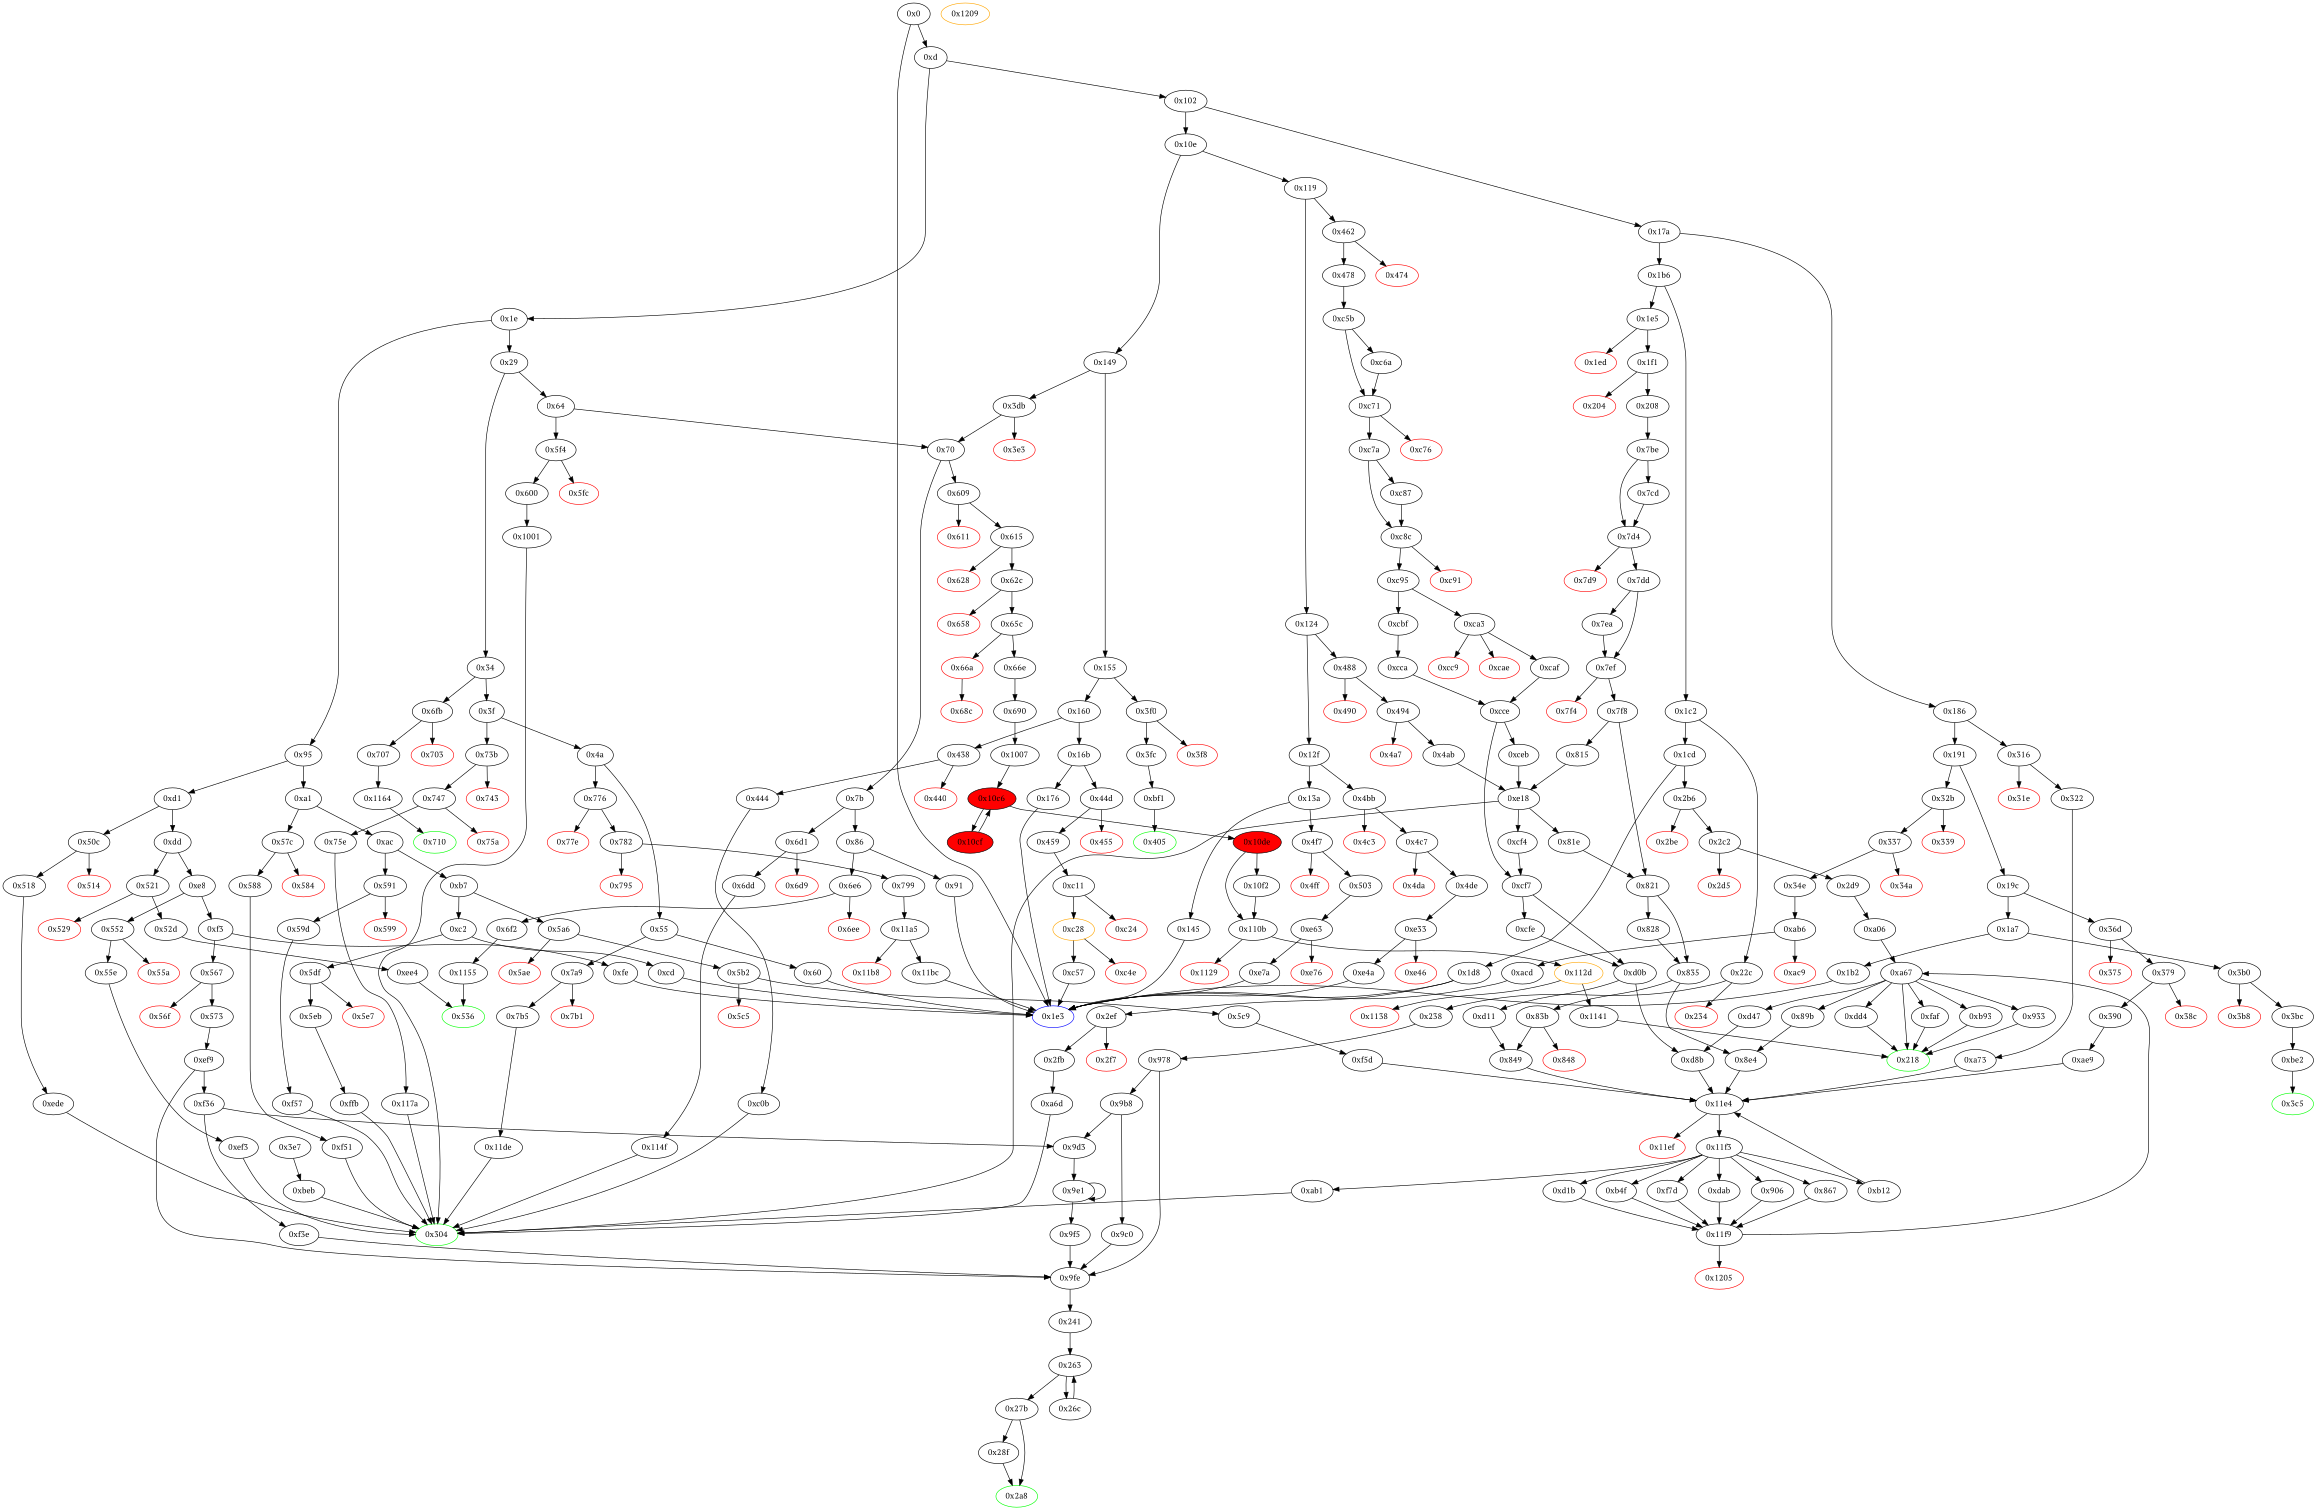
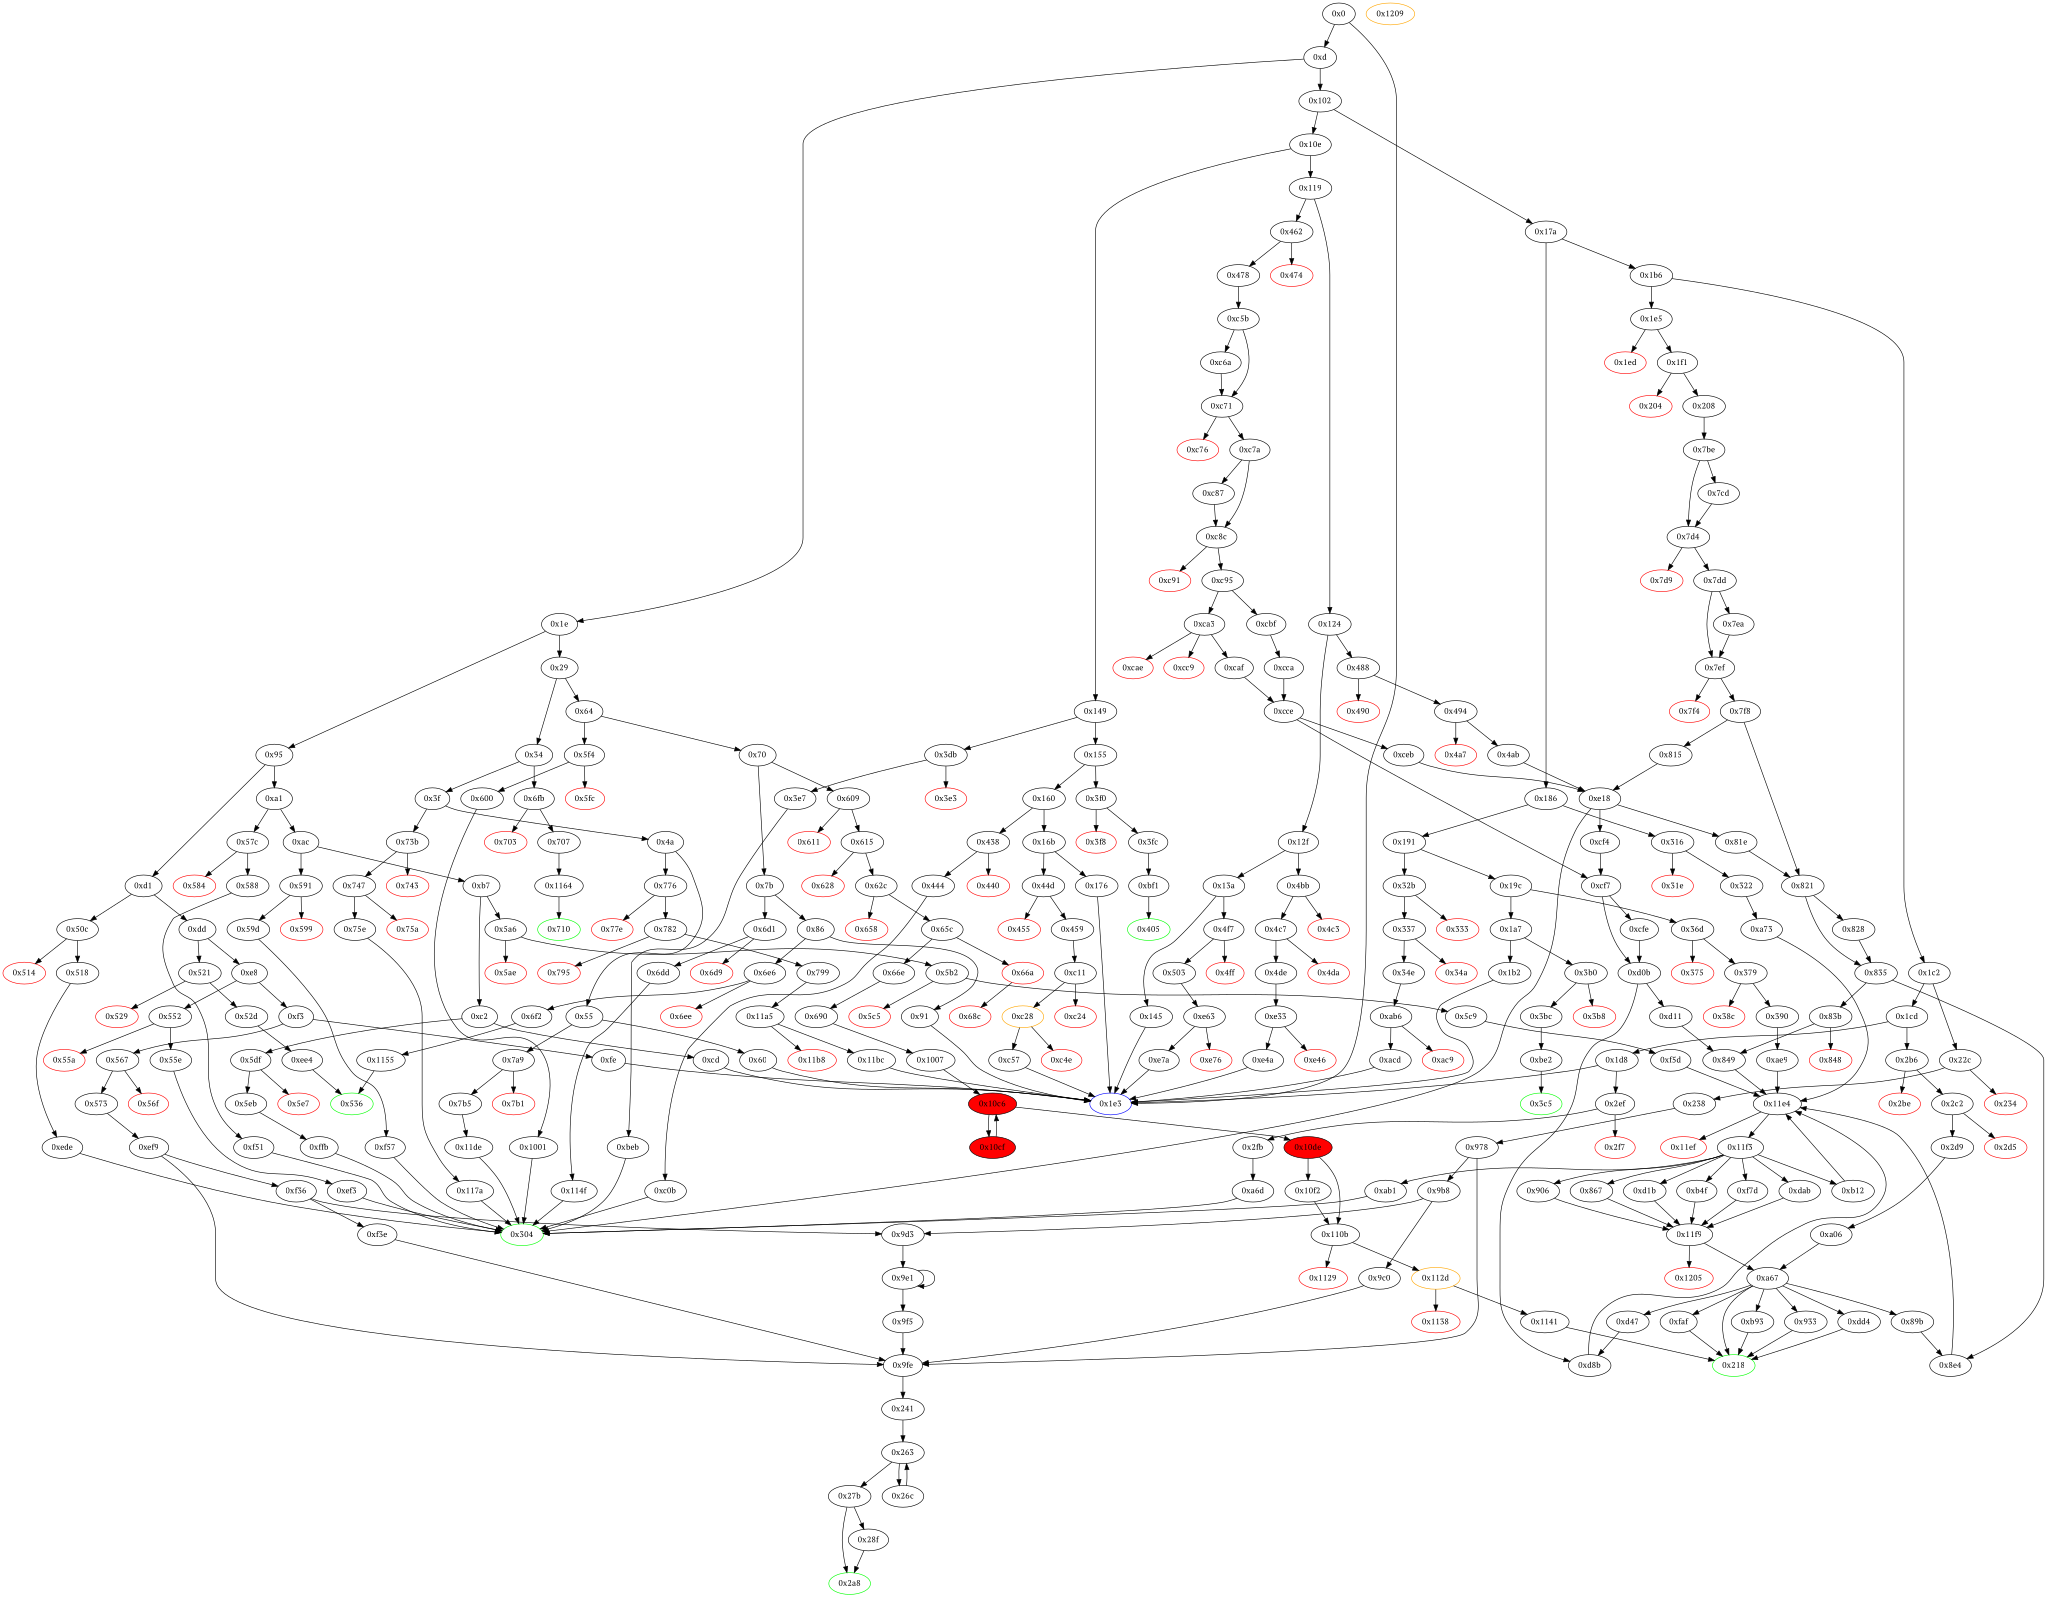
(982, 427) -> (872, 773)
(1943, 842) -> (1458, 930)
